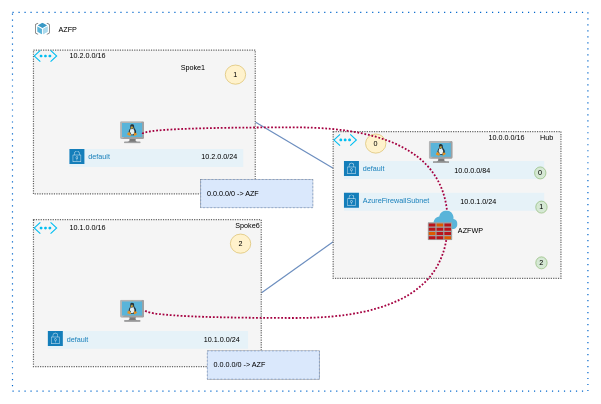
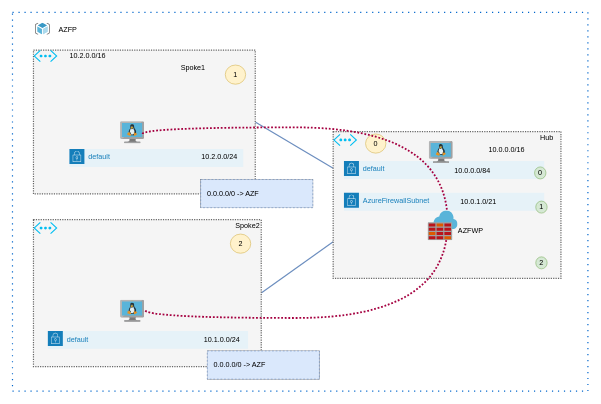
(507, 138) -> (507, 150)
(479, 202) -> (479, 202)
(248, 226) -> (248, 226)
(87, 228) -> none
